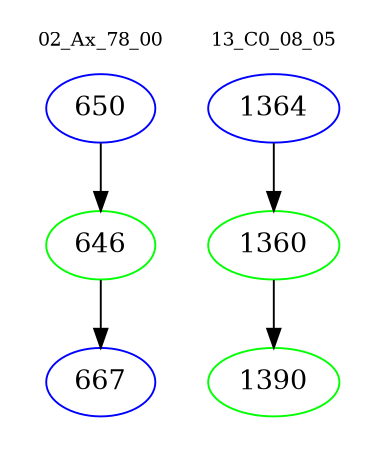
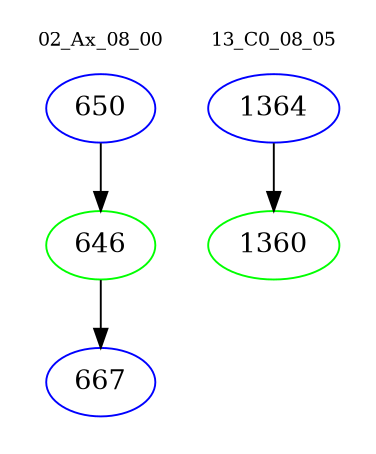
(101, 41) -> (101, 41)
(274, 382) -> none
